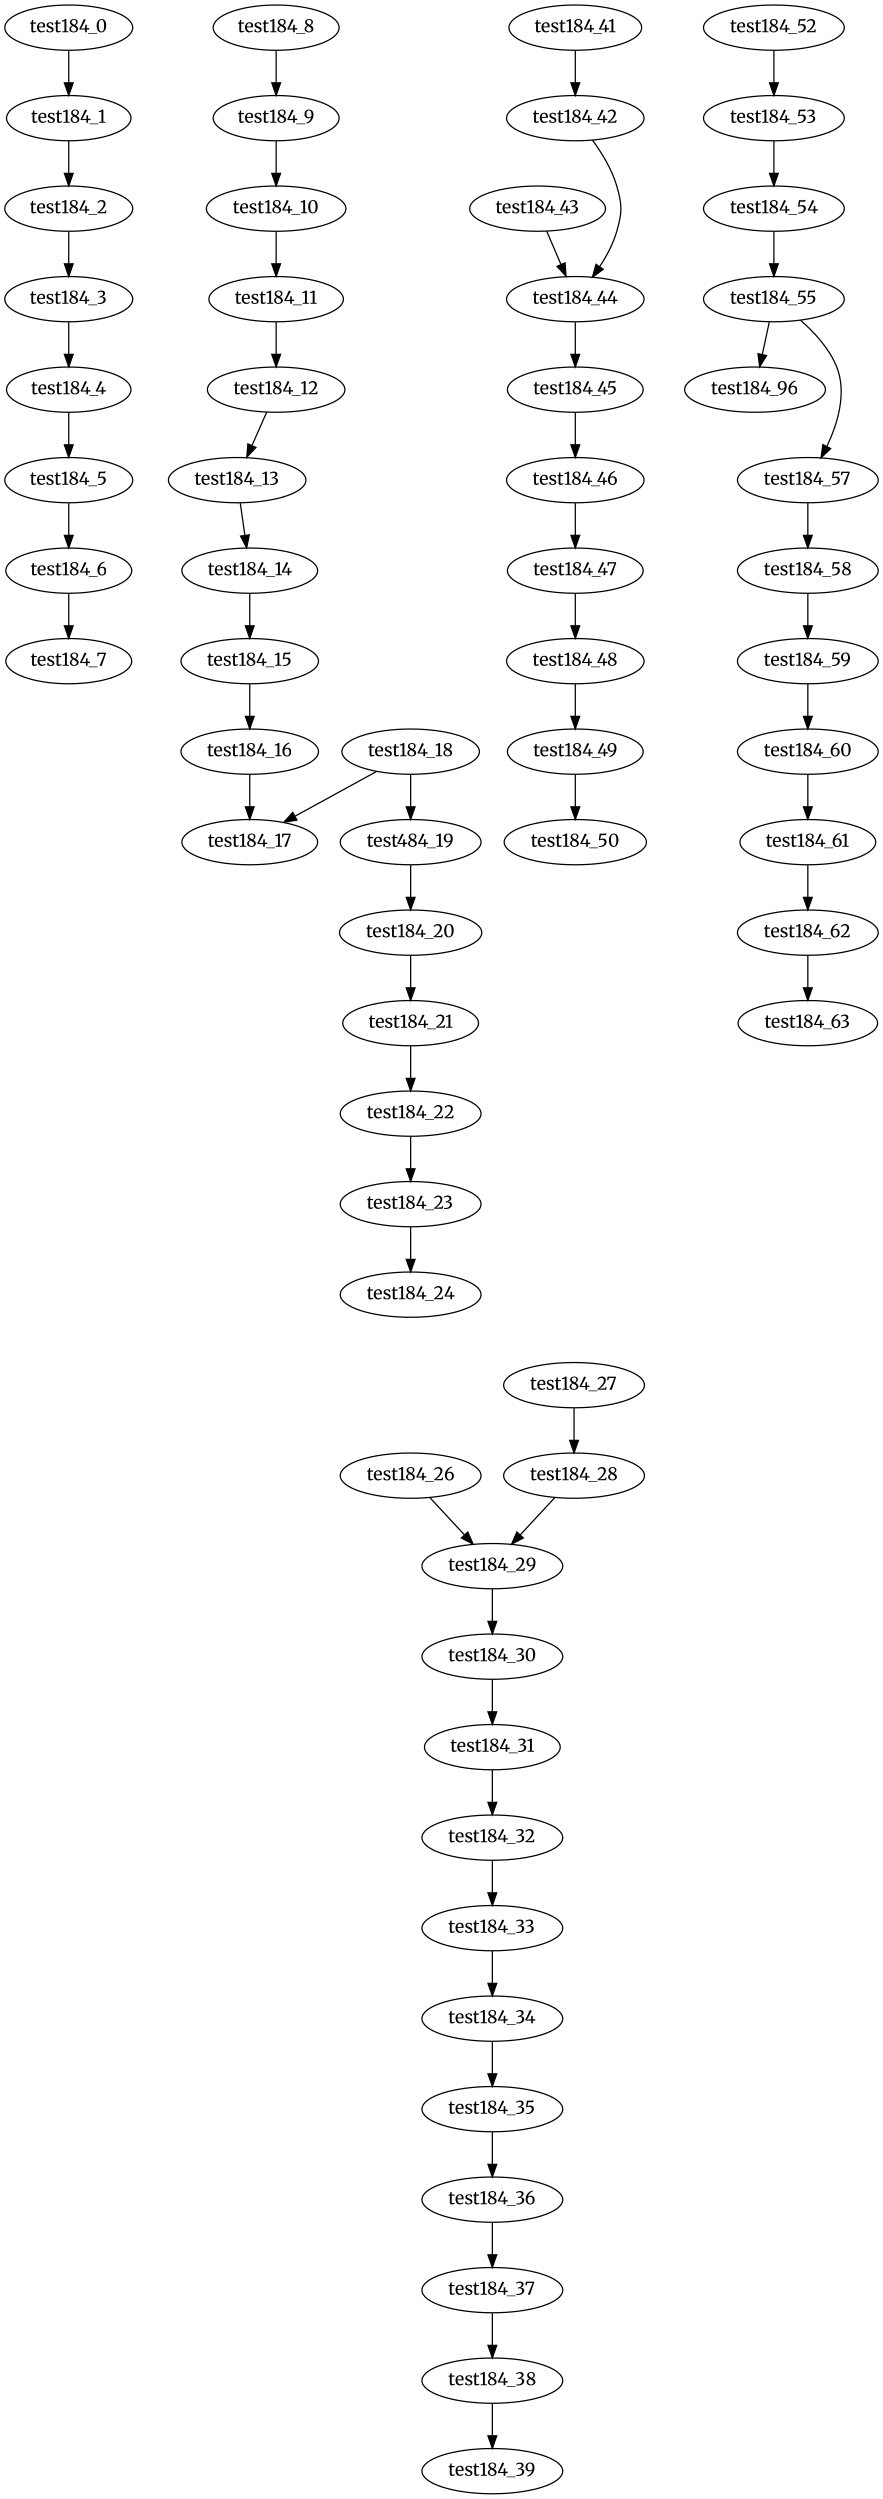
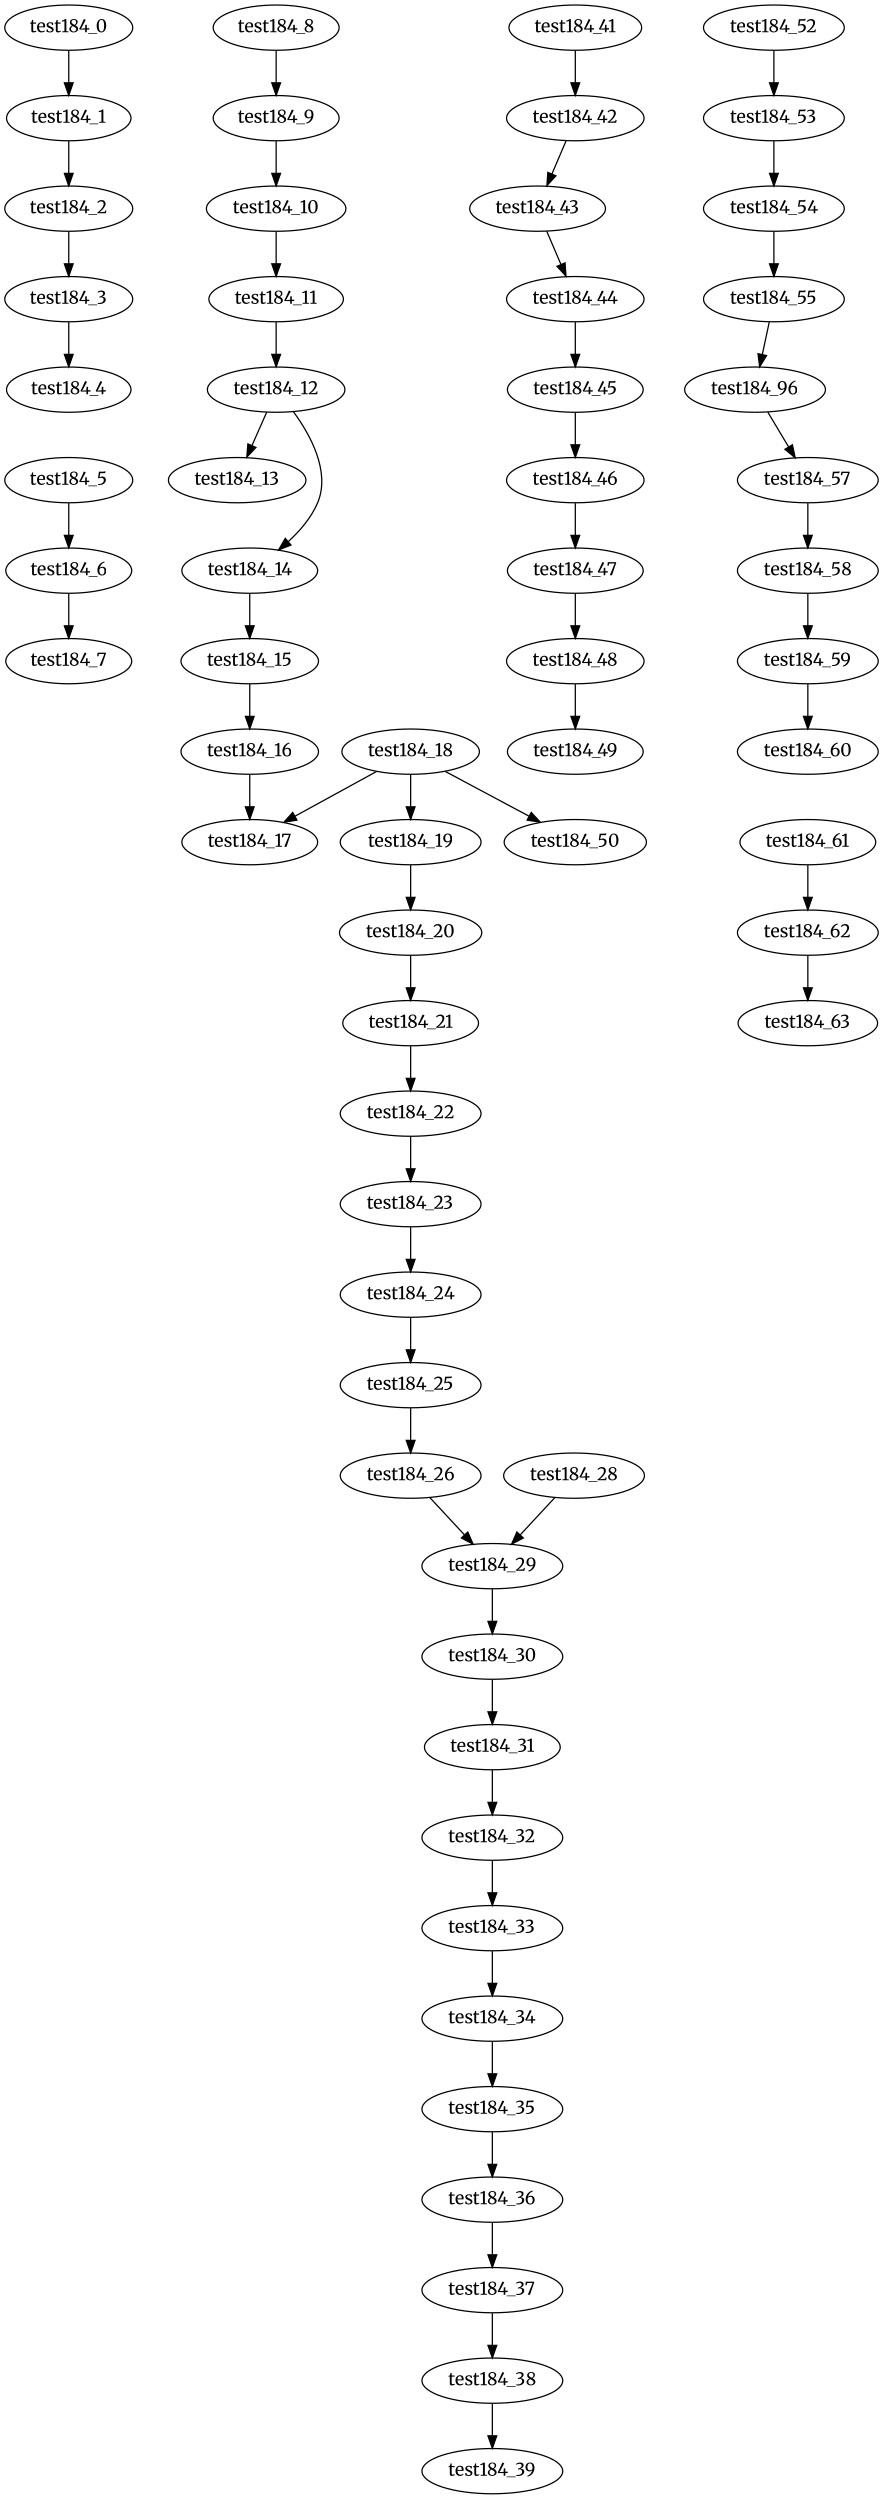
(620, 202) -> (559, 157)
(840, 378) -> (778, 429)
(69, 429) -> none
(243, 519) -> (322, 479)
(575, 791) -> (487, 794)
(808, 791) -> none
(411, 842) -> (411, 842)
none -> (411, 1385)
(574, 1385) -> none
